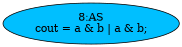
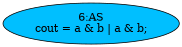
(91, 24) -> (91, 24)
